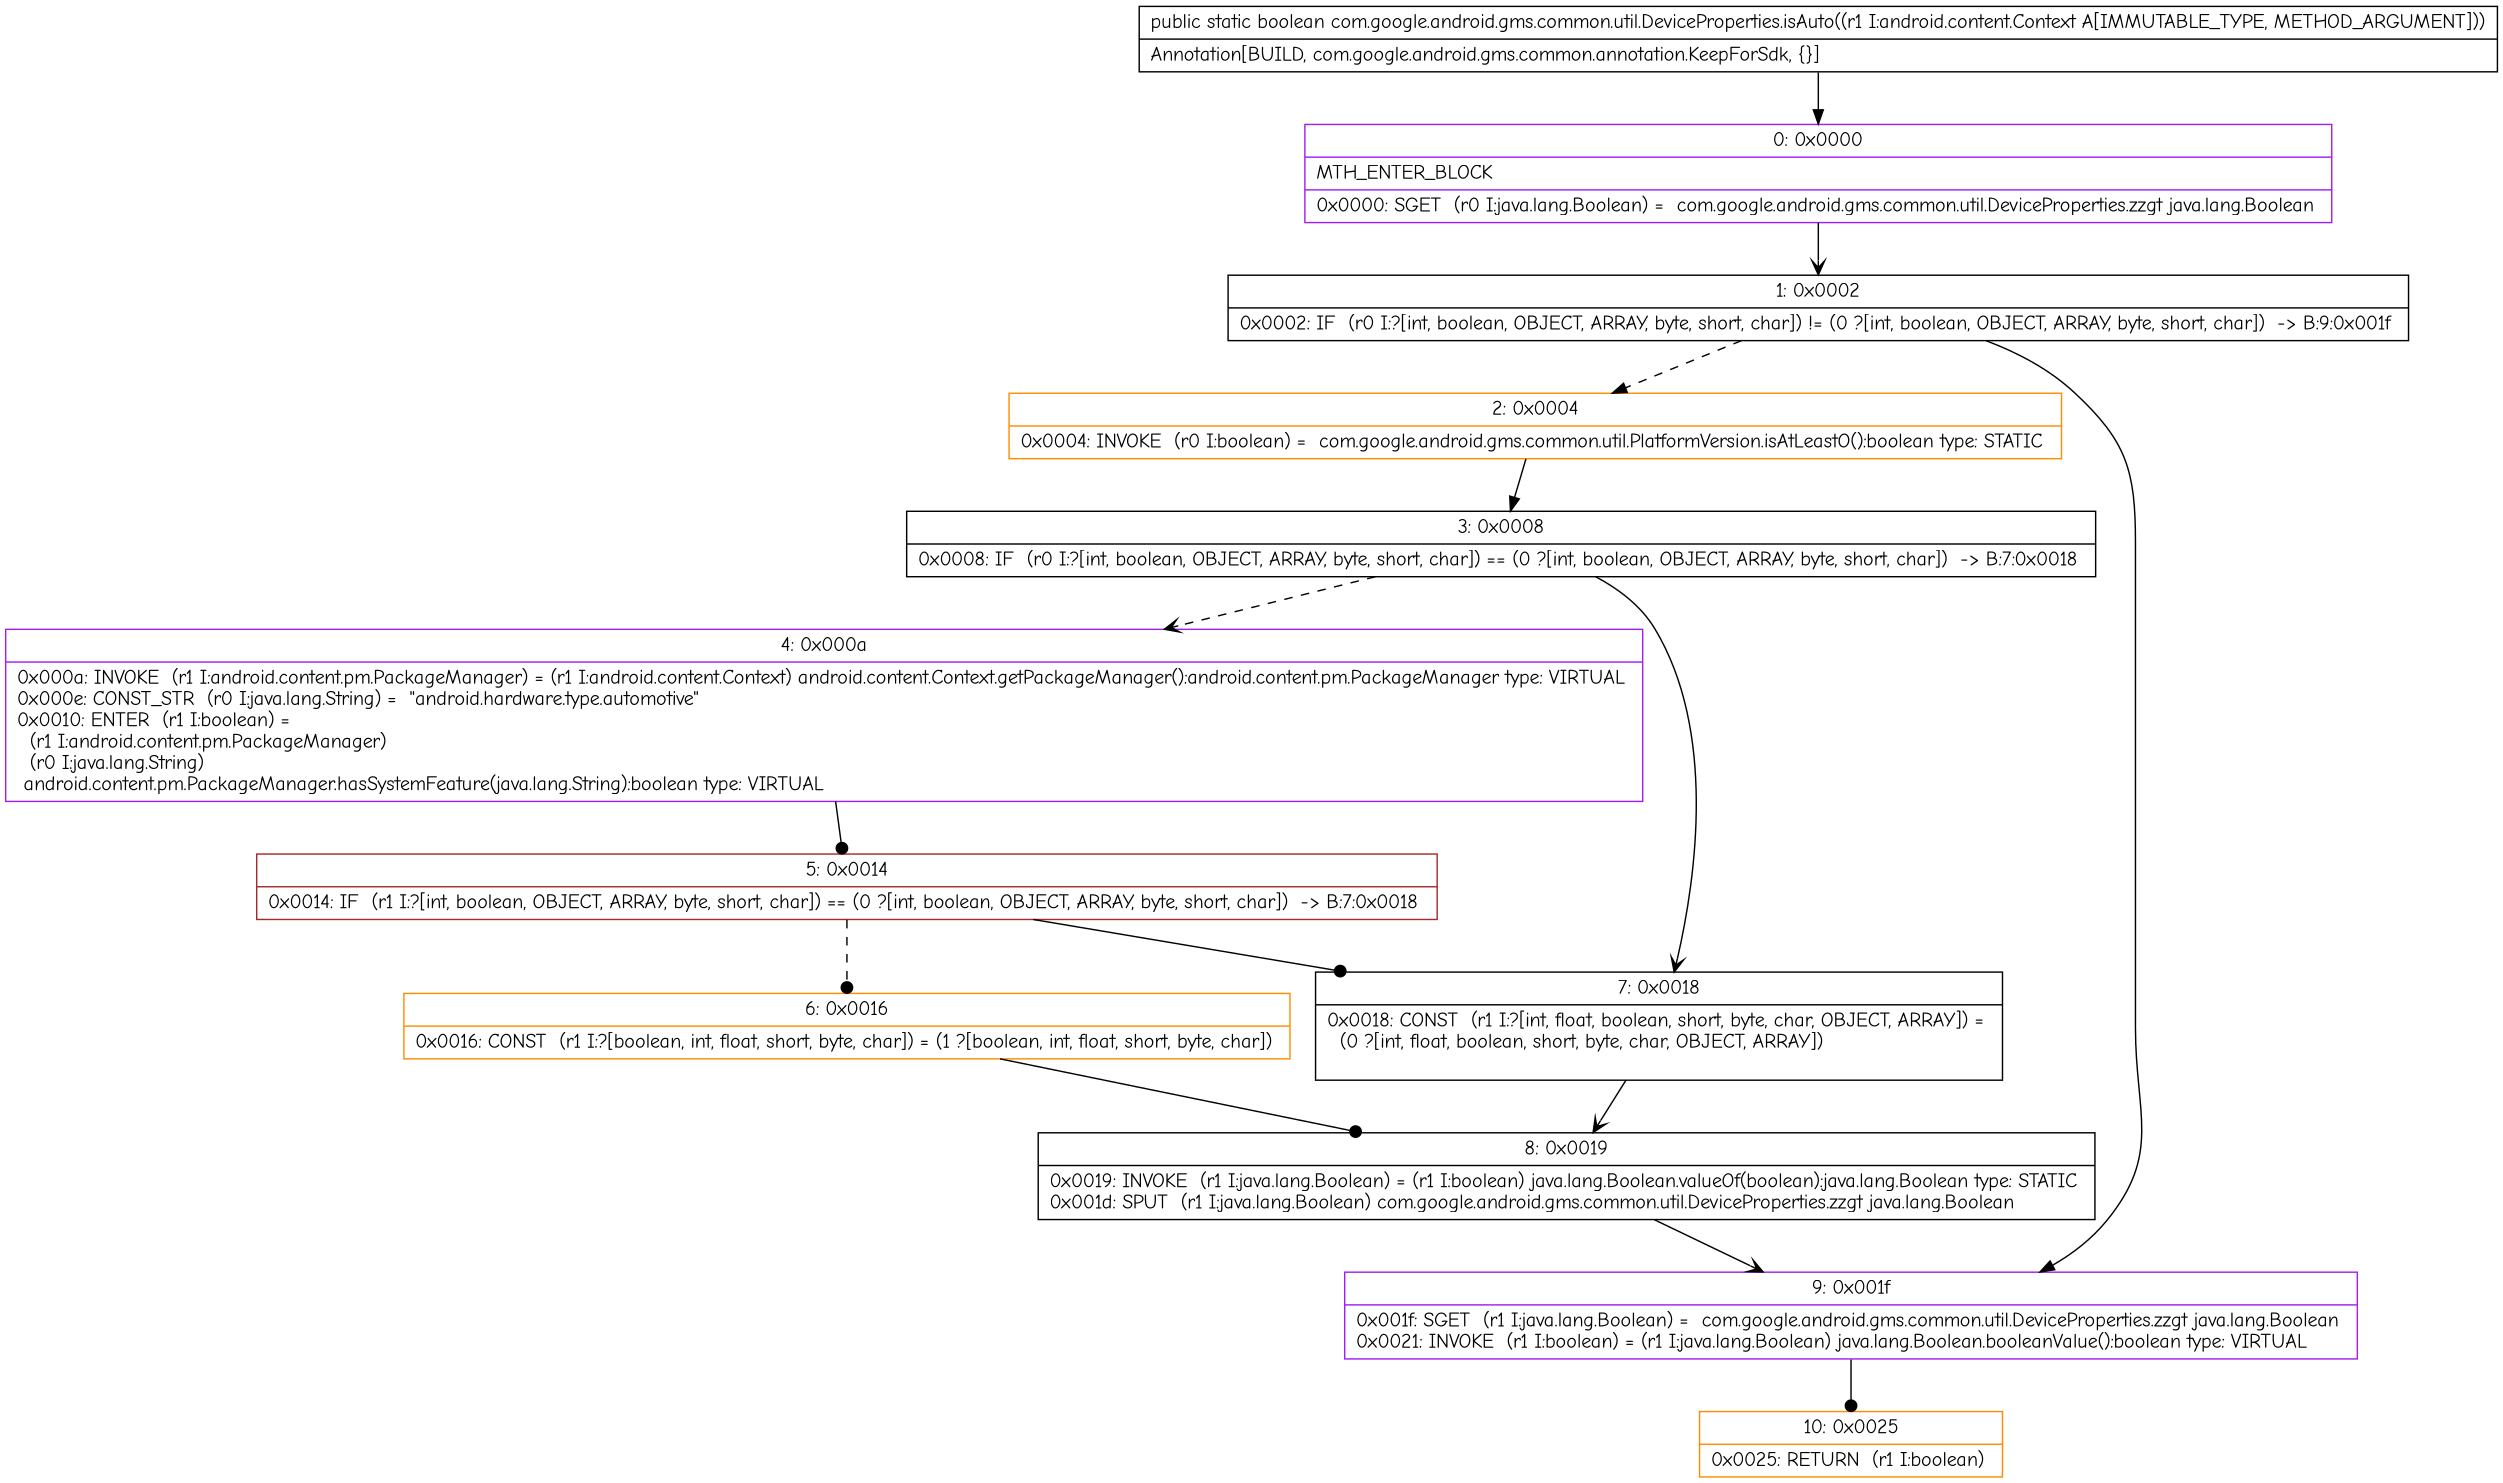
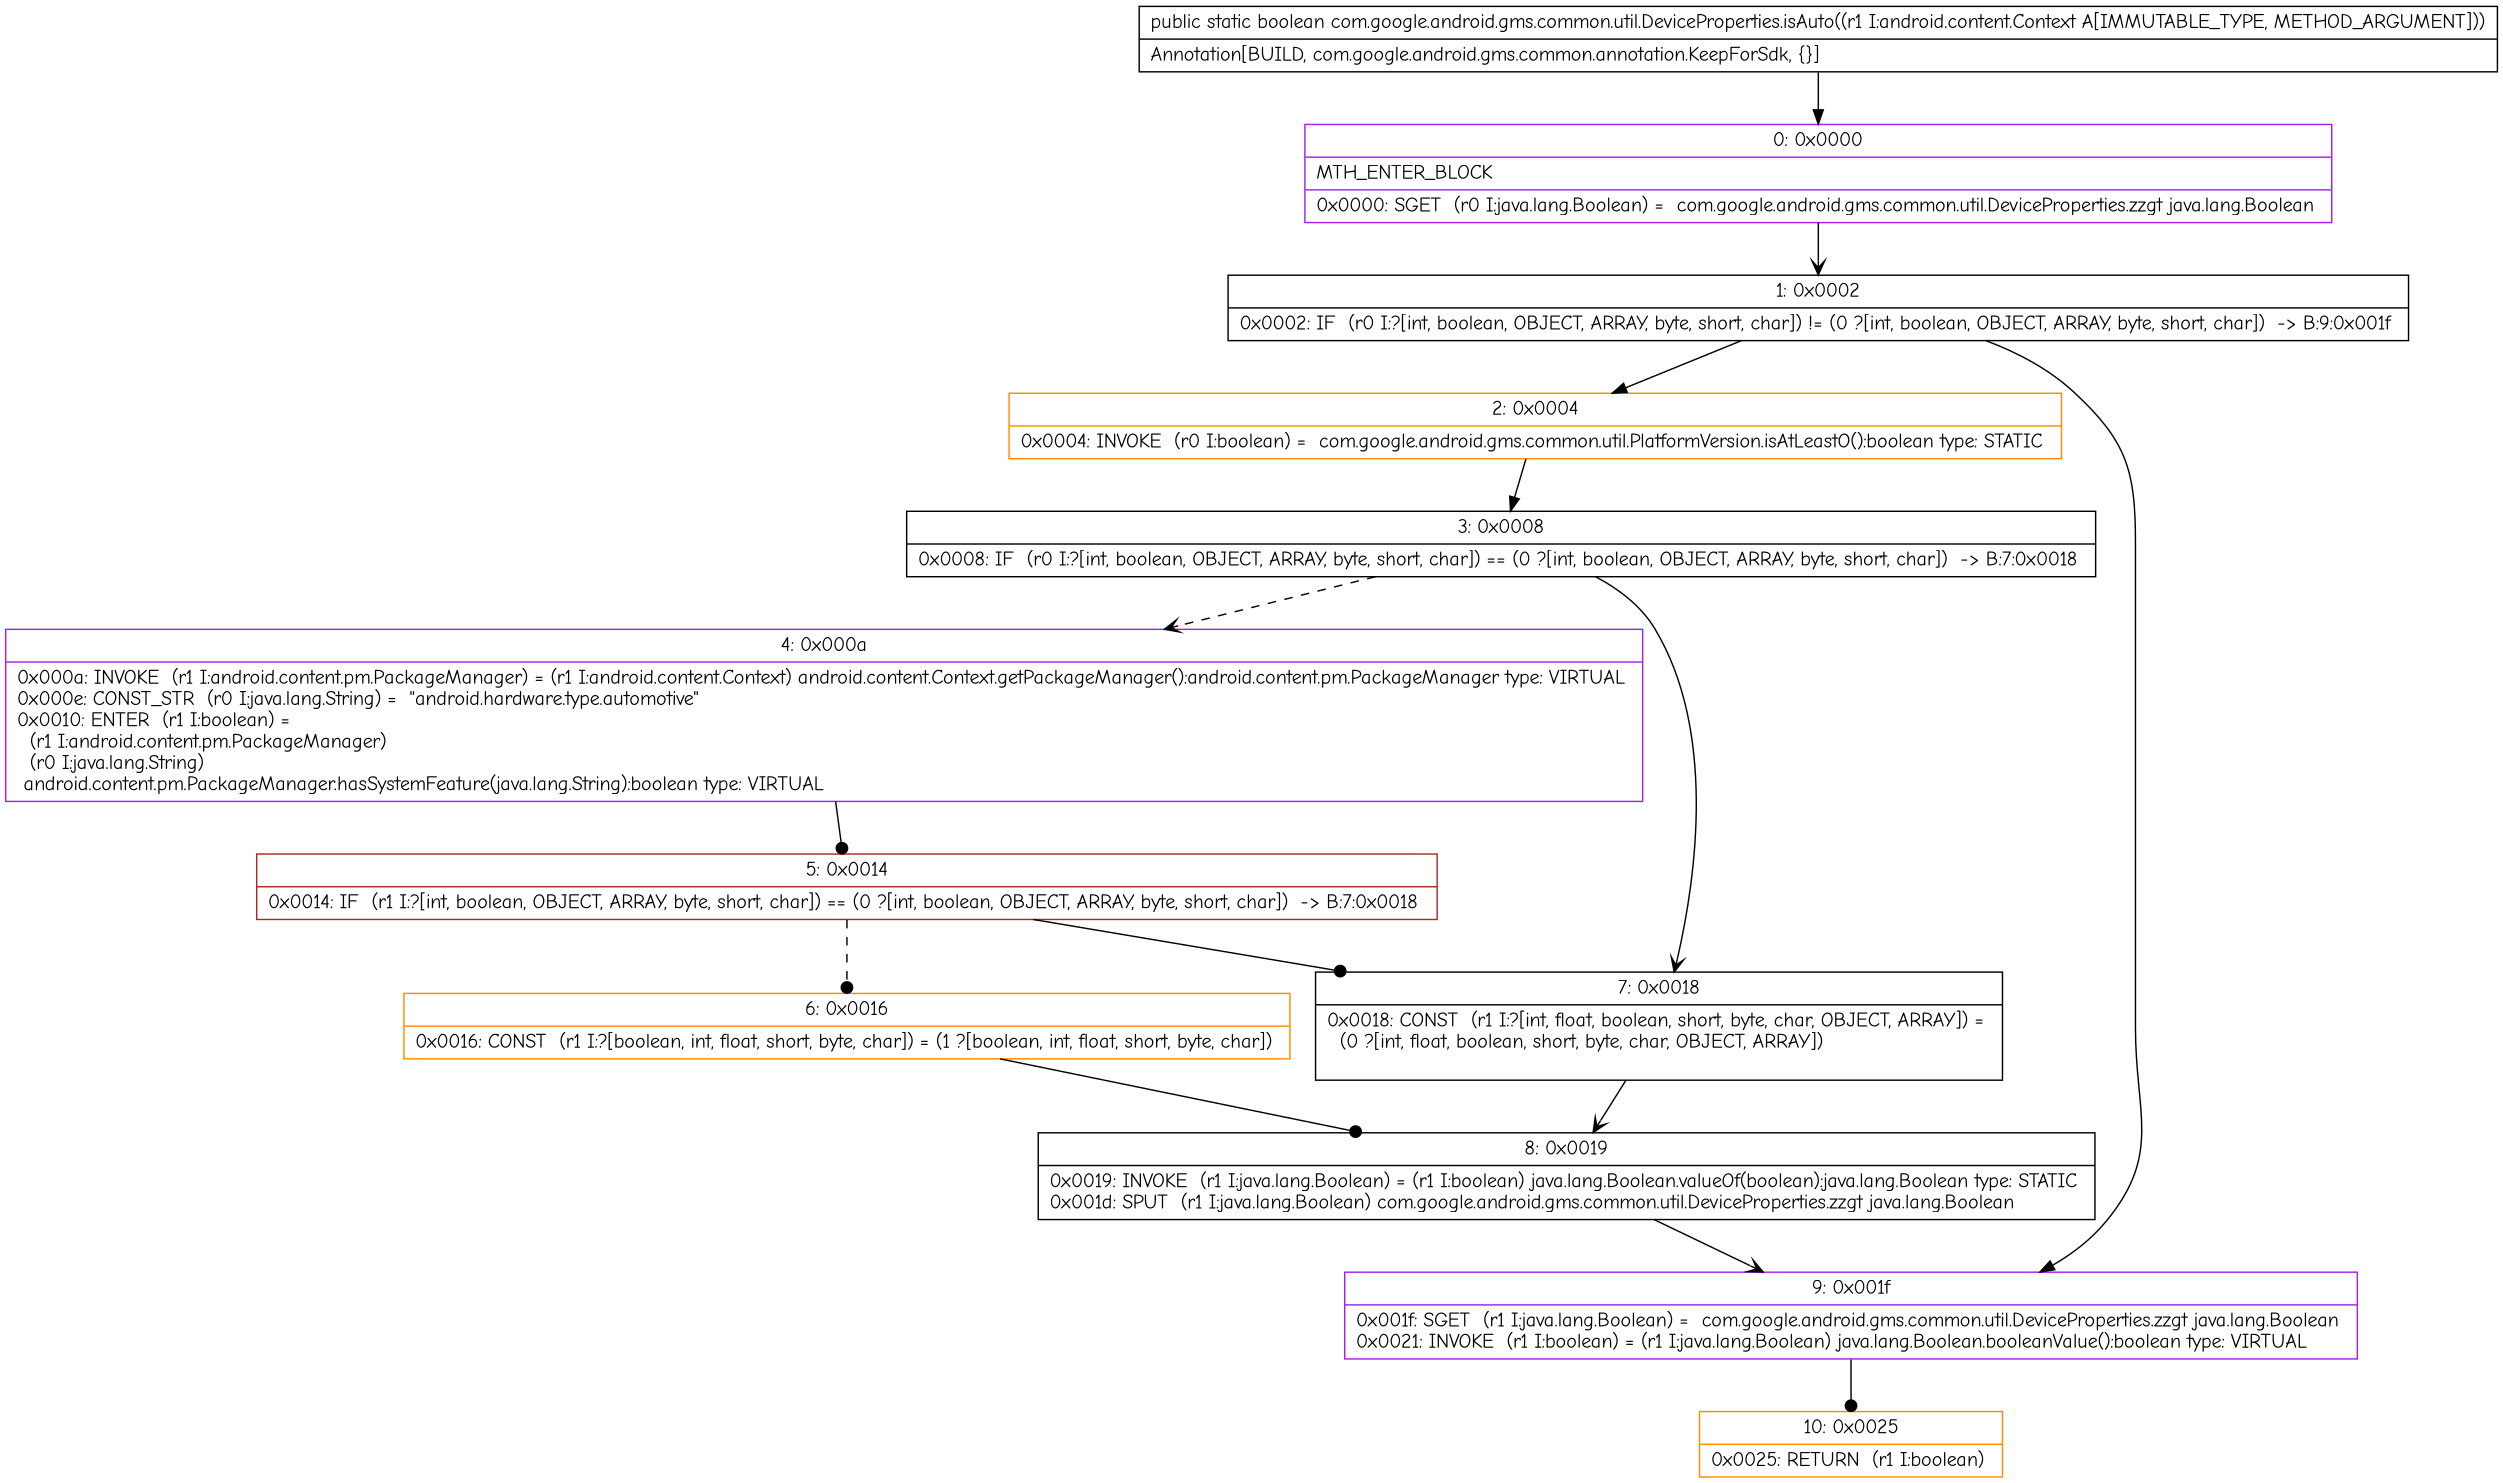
(1684, 364) -> (1684, 364)
